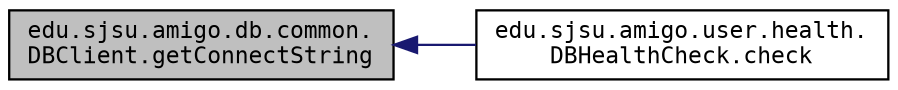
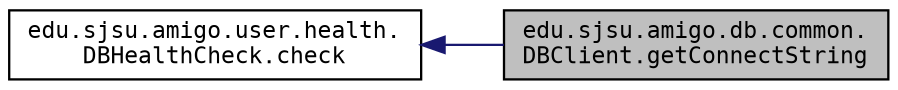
(447, 45) -> (474, 45)
